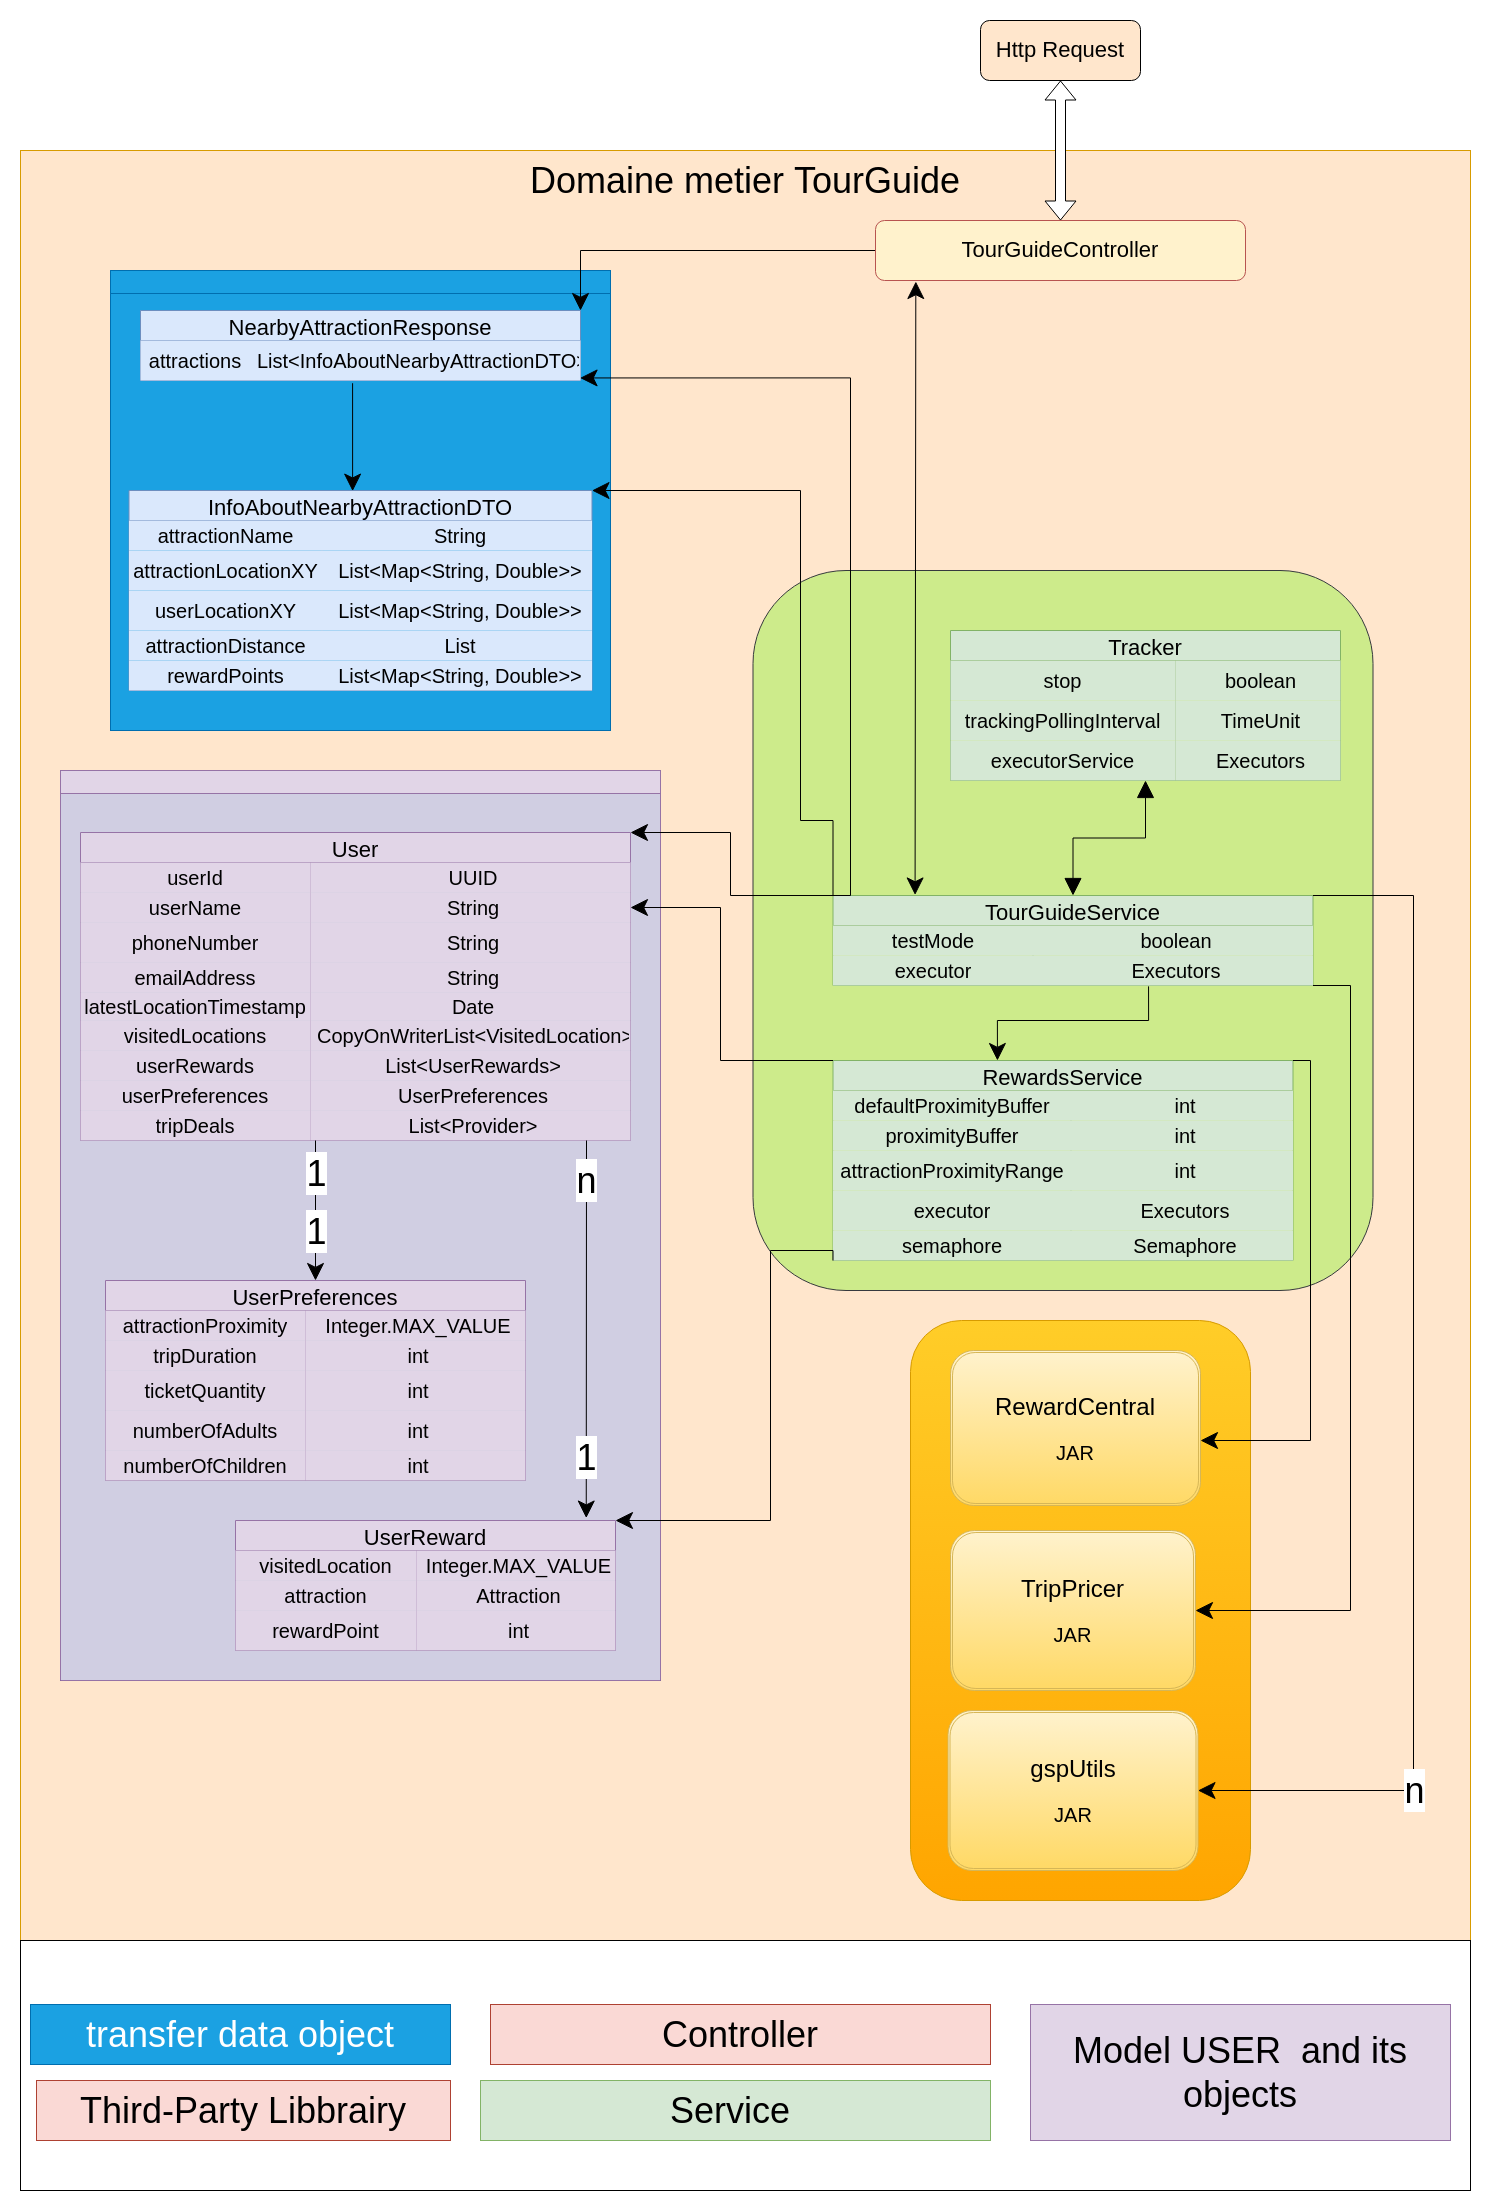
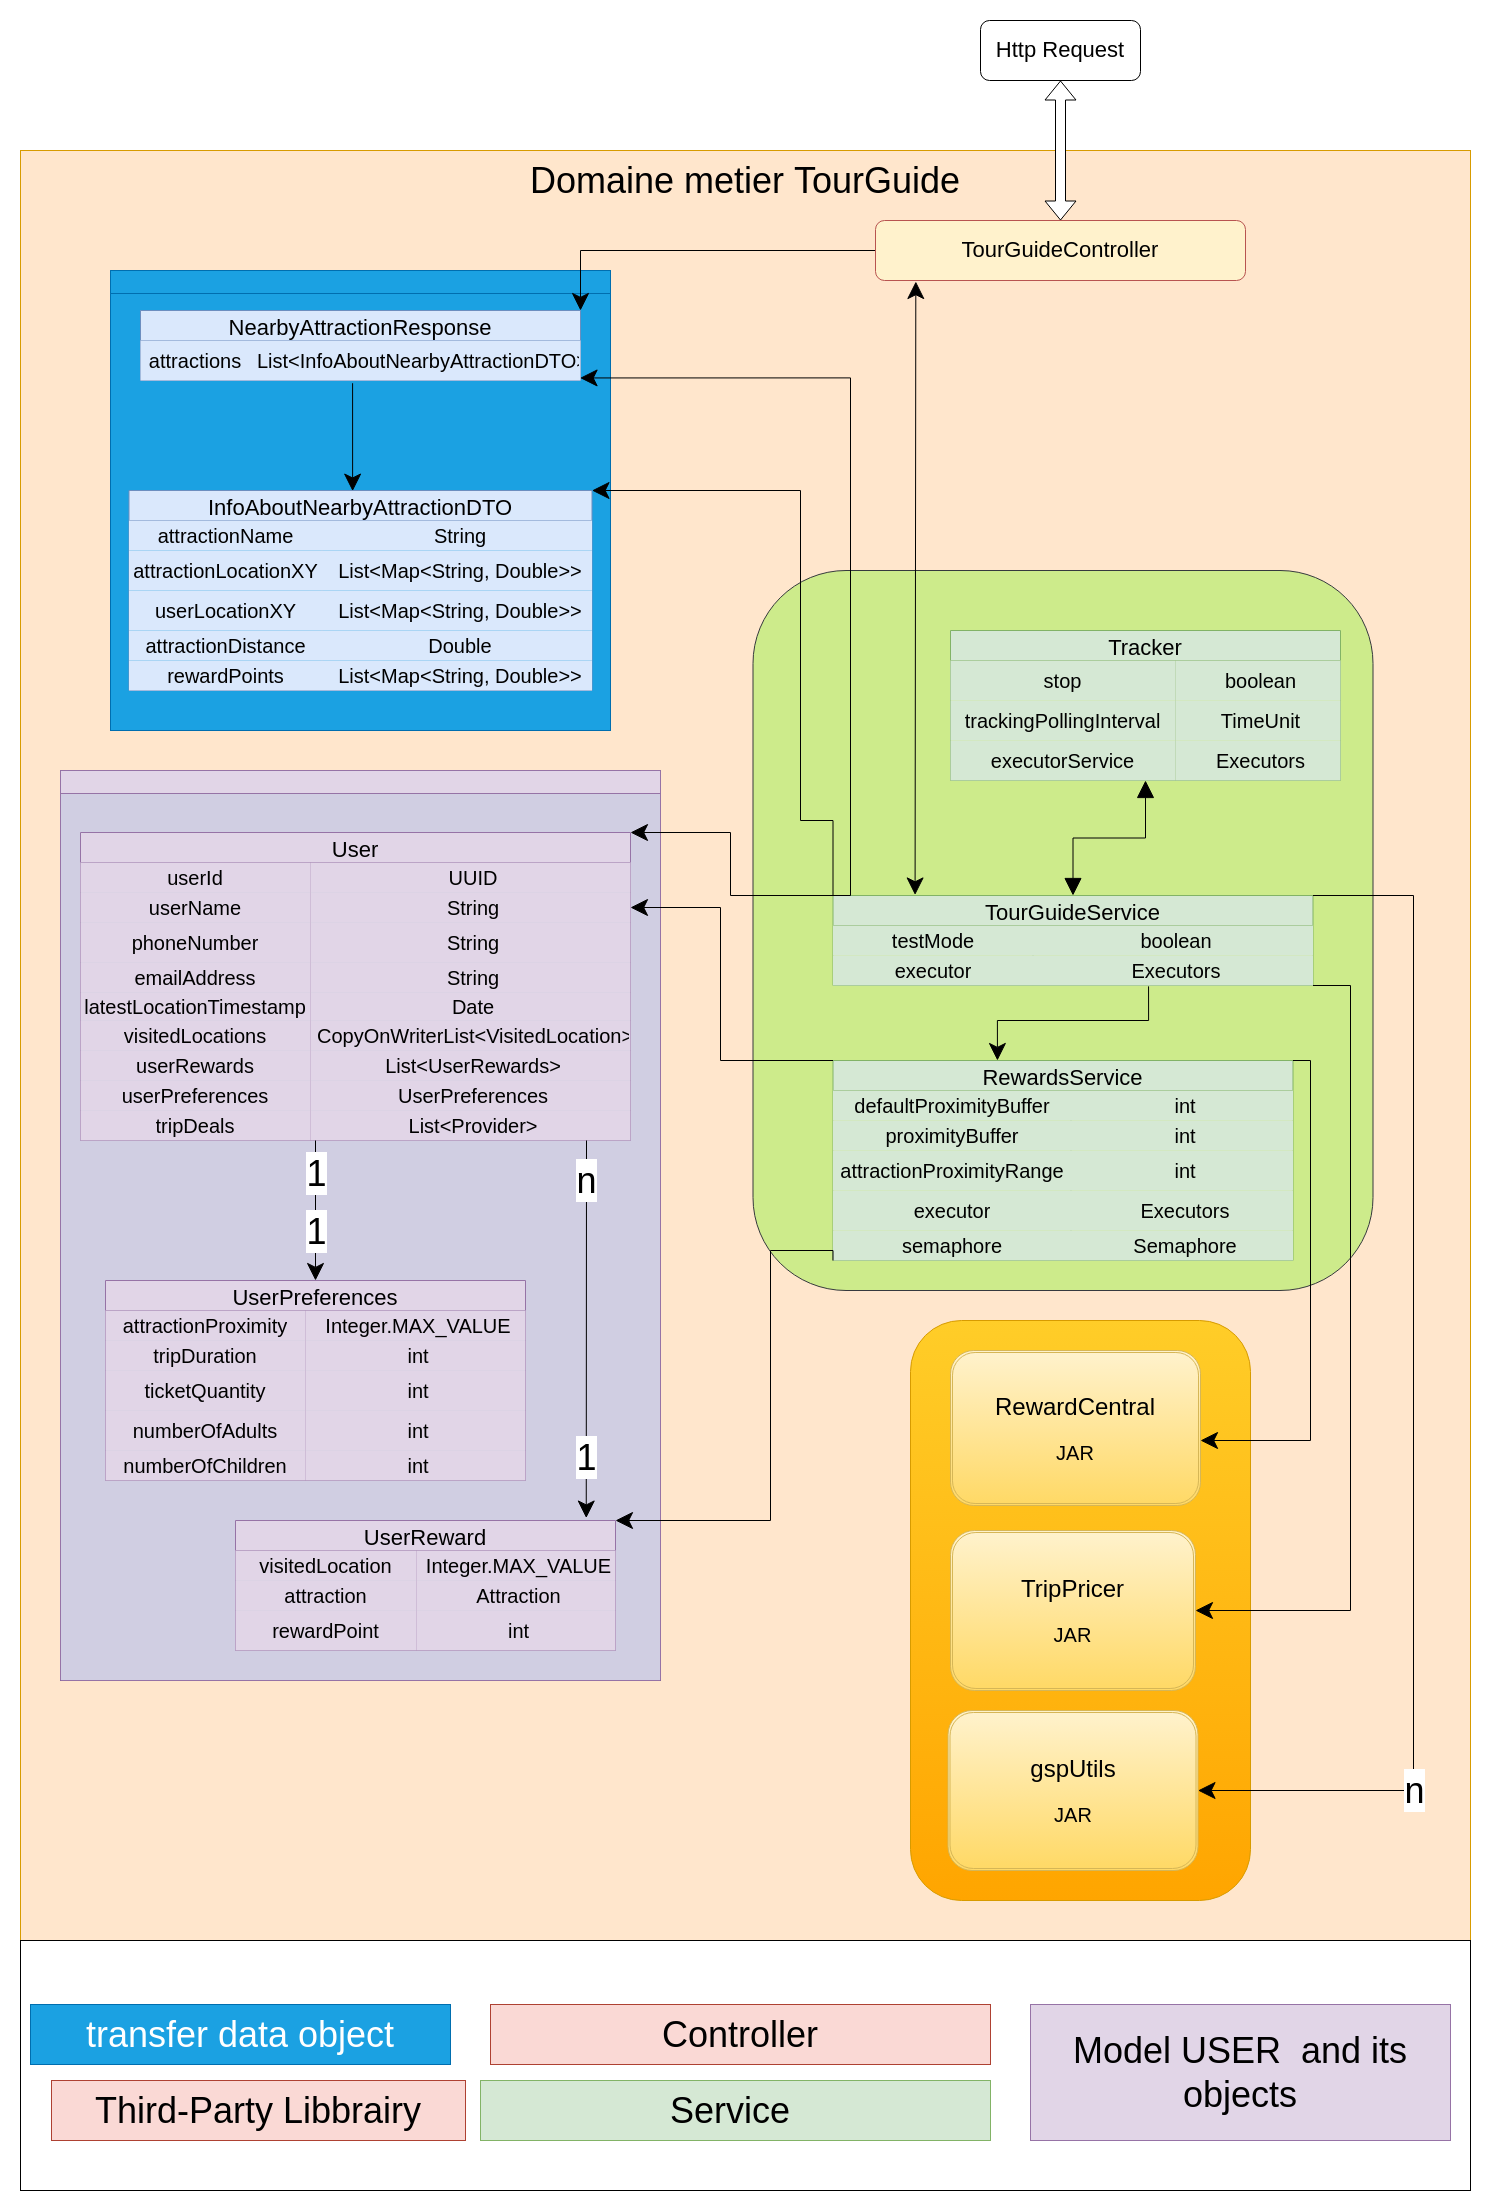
(1061, 51) -> (1061, 51)
(461, 646) -> (461, 646)
(244, 2111) -> (259, 2111)
